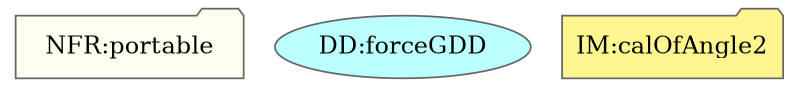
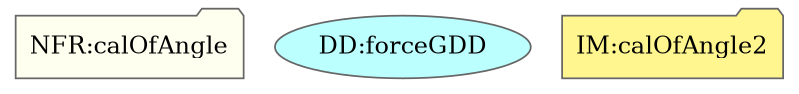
(130, 47) -> (130, 47)
